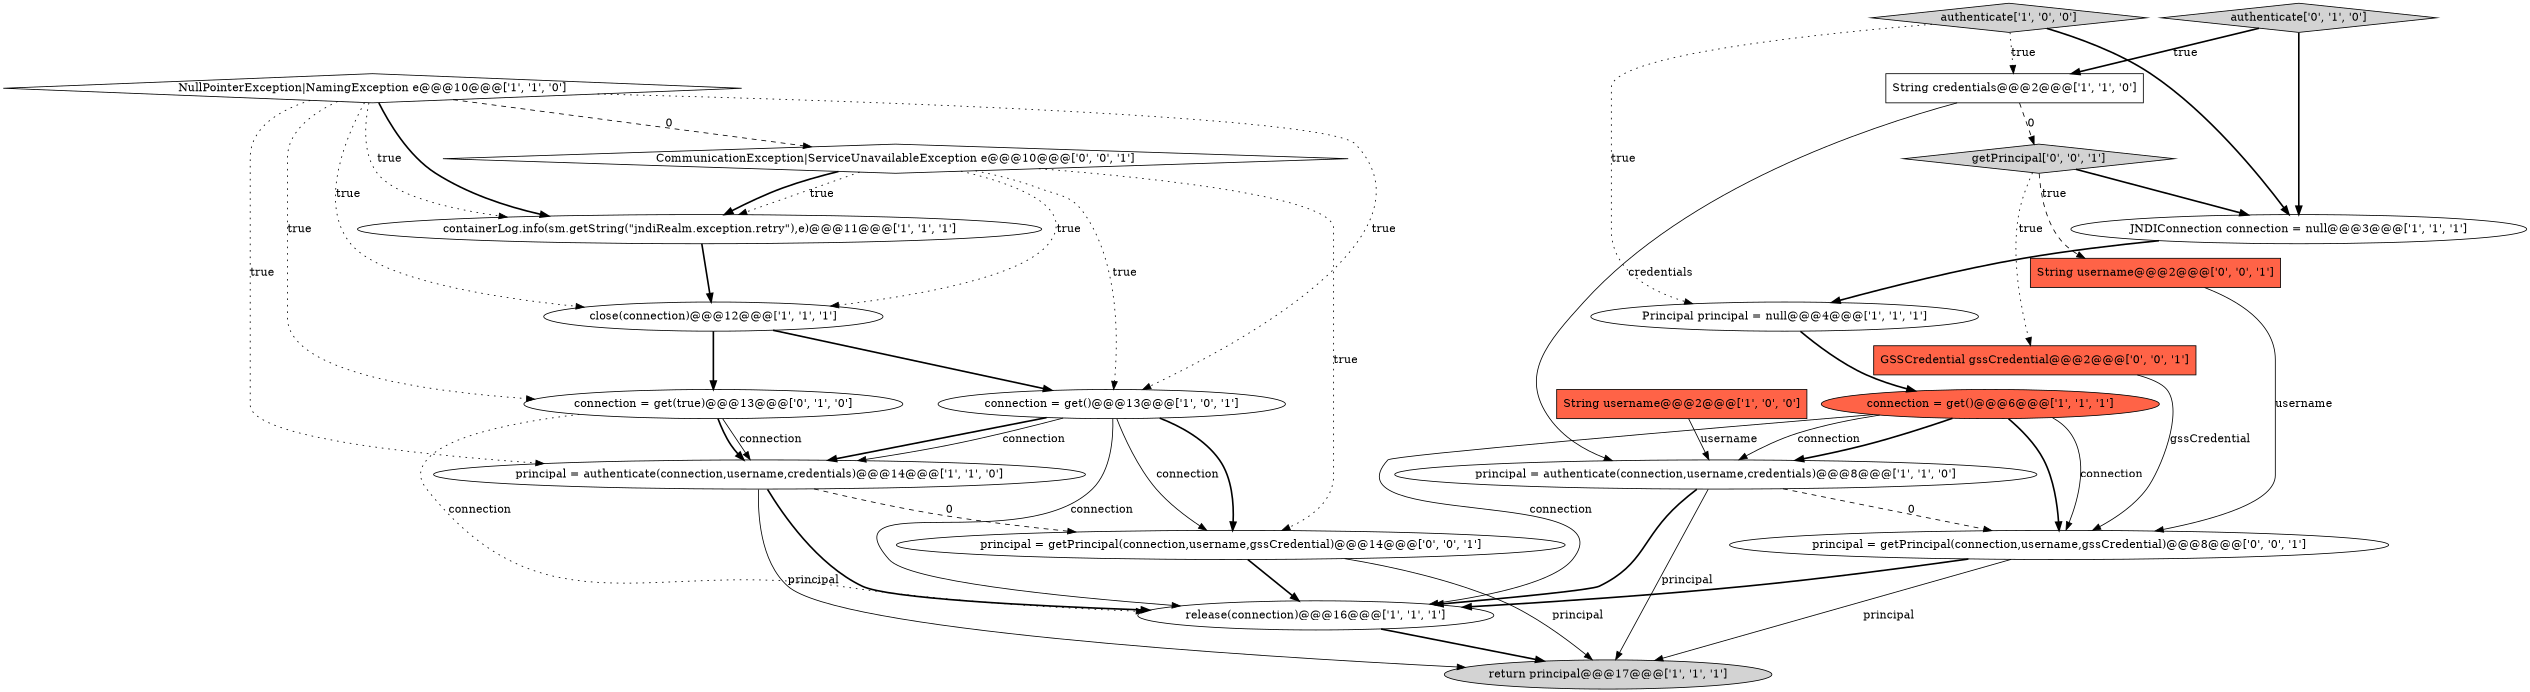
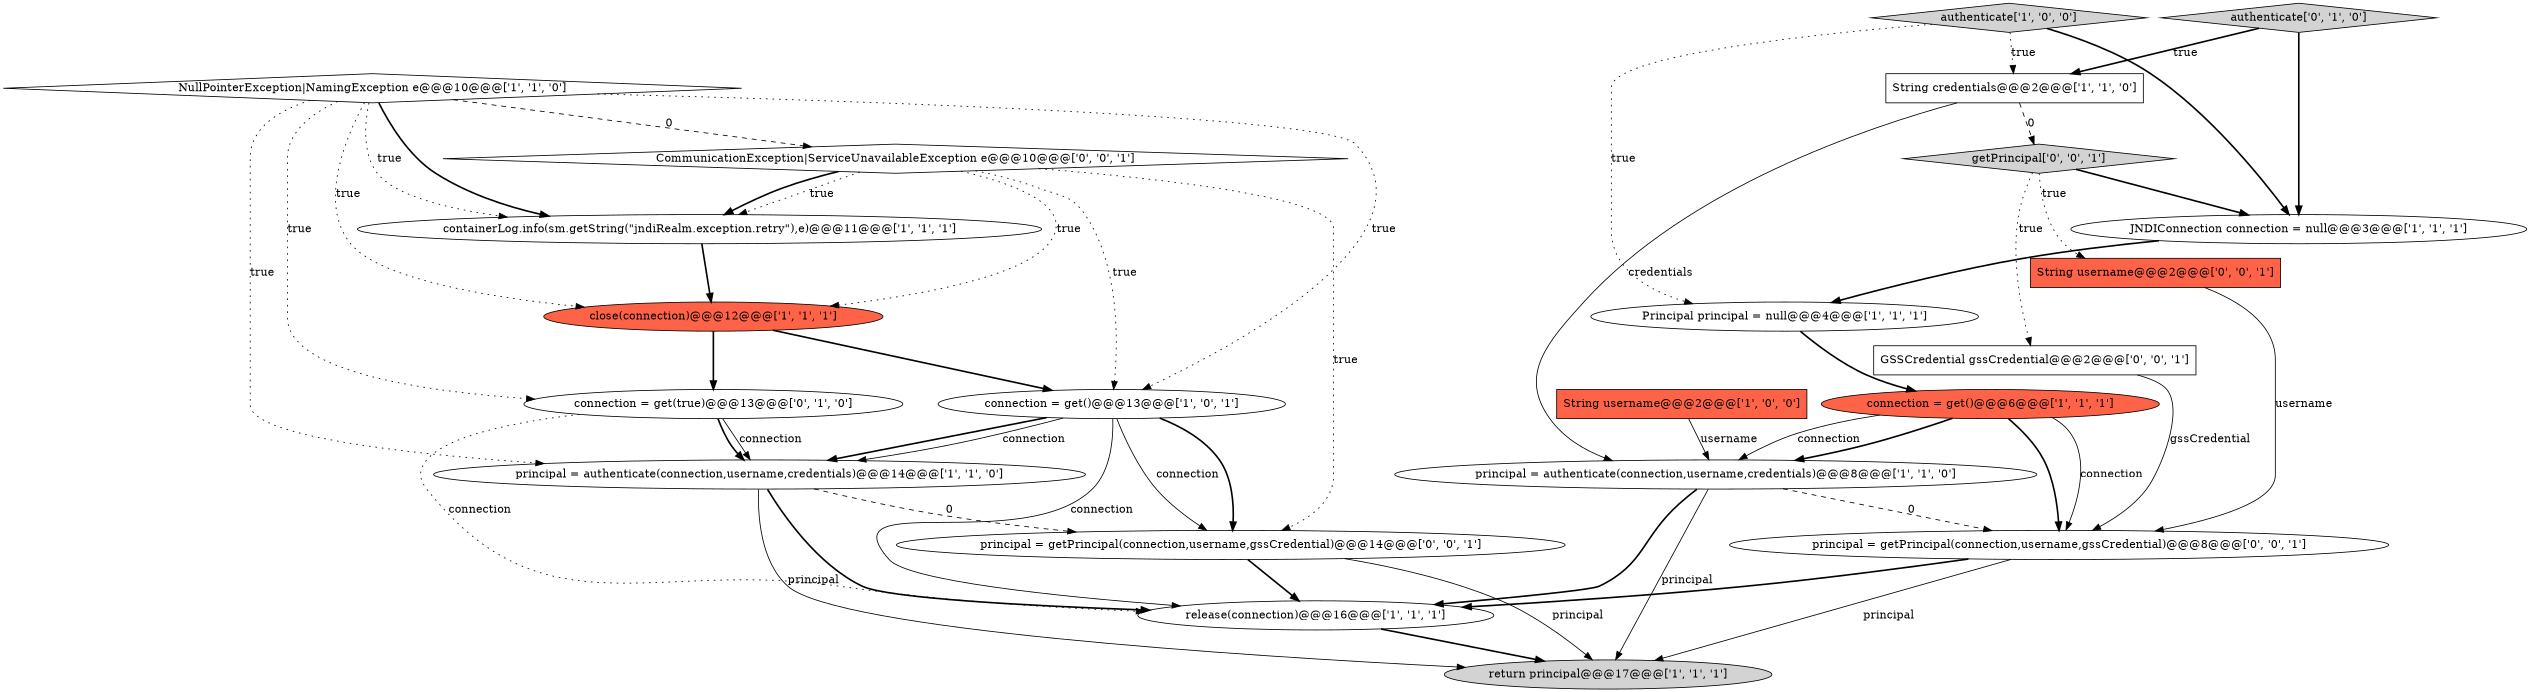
(2049, 219) -> (2049, 219)
(713, 317) -> (713, 317)
(2035, 360) -> (2035, 360)
(1431, 454) -> none
